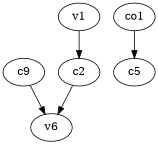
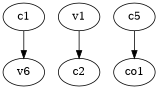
(134, 41) -> (134, 41)
(24, 72) -> (24, 17)
(67, 96) -> none
